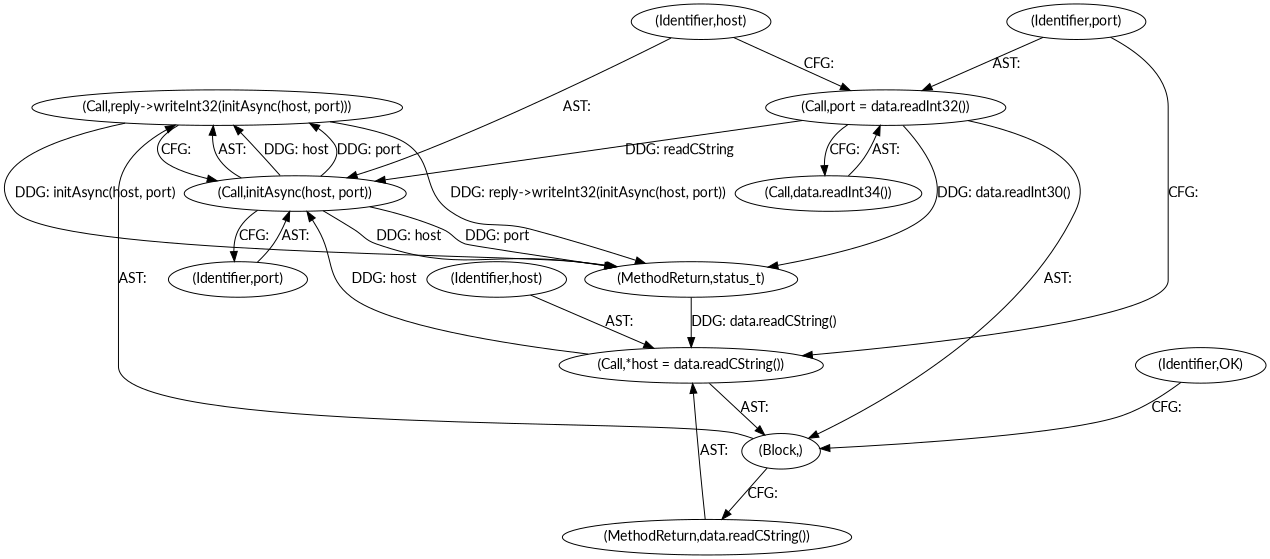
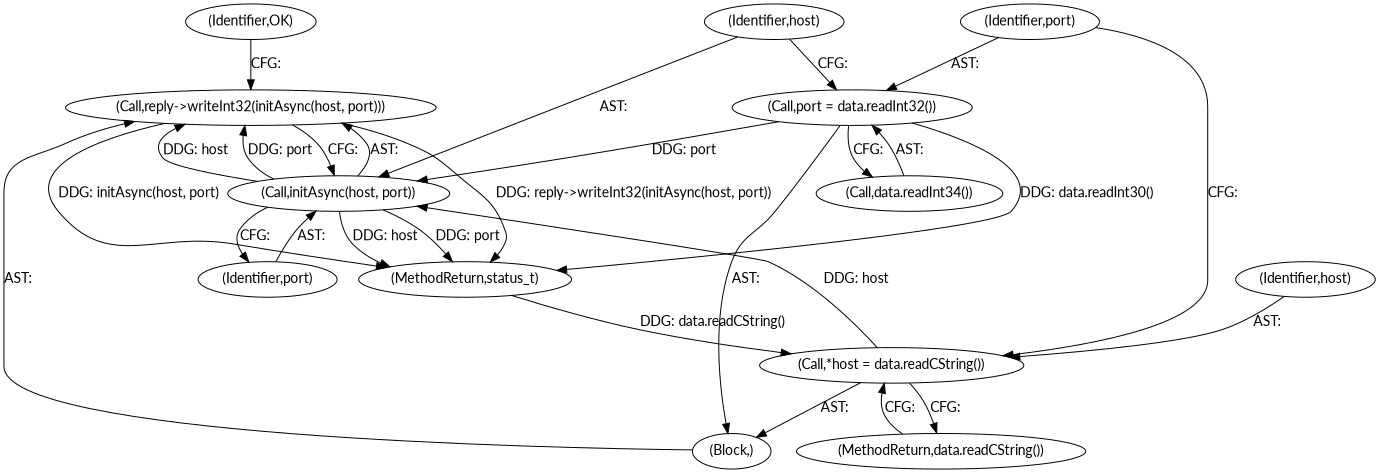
(680, 151) -> (684, 151)
(1011, 435) -> (251, 60)
(716, 451) -> (902, 408)
(748, 490) -> (924, 402)
